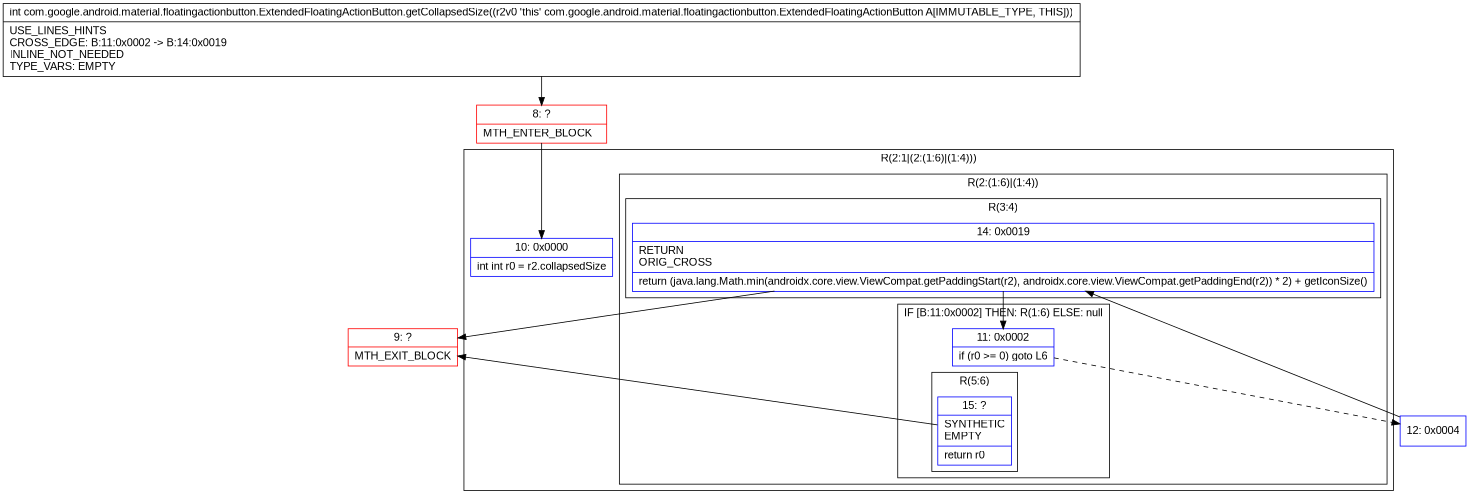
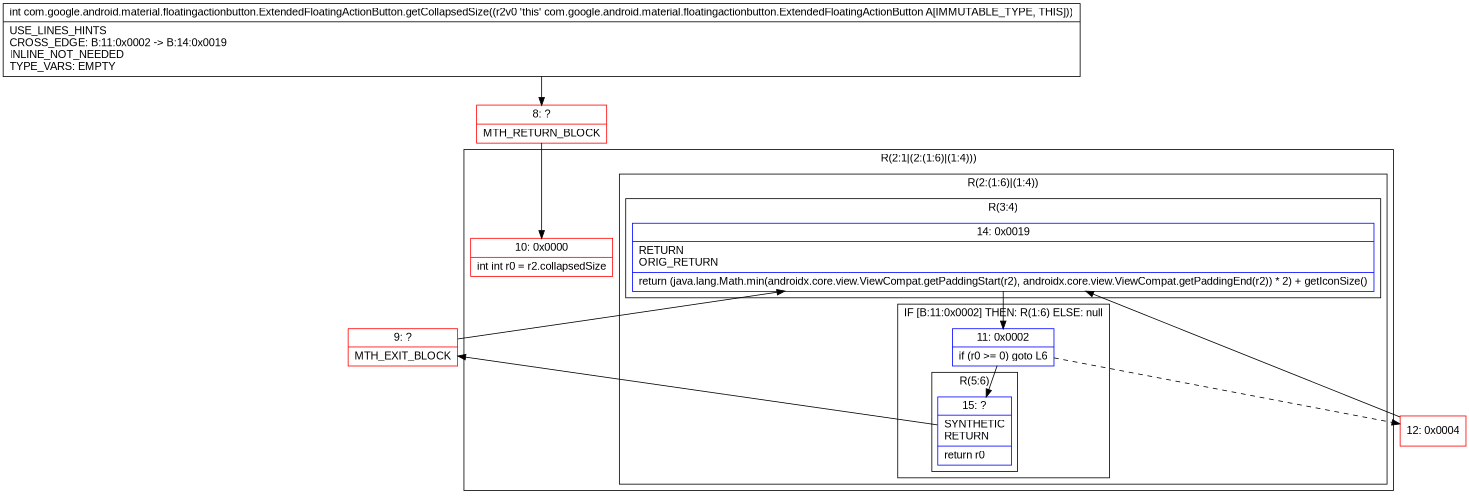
(538, 133) -> (542, 133)
(542, 257) -> (542, 257)
(676, 263) -> (678, 263)
(628, 313) -> (609, 317)
none -> (993, 378)
(1433, 431) -> (1433, 431)
(963, 436) -> (967, 436)
